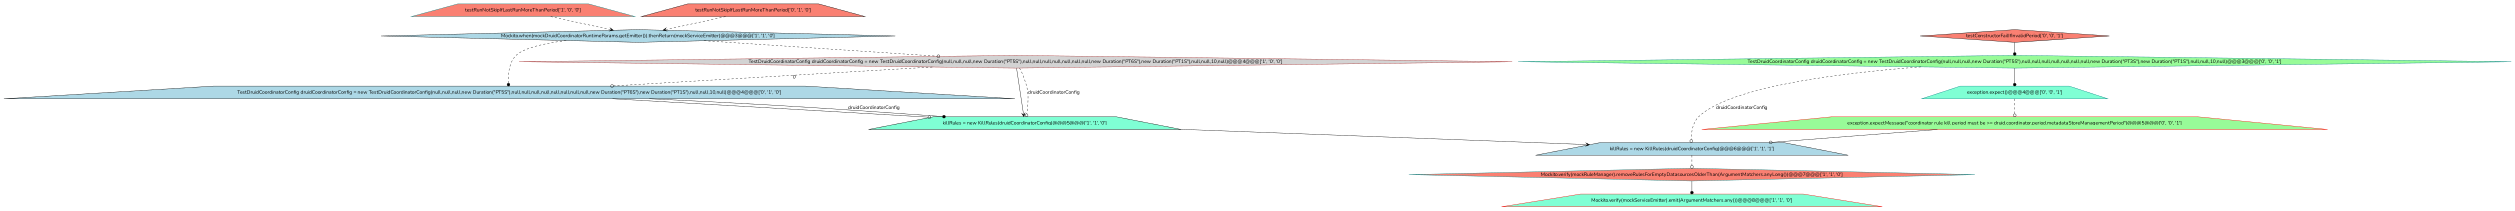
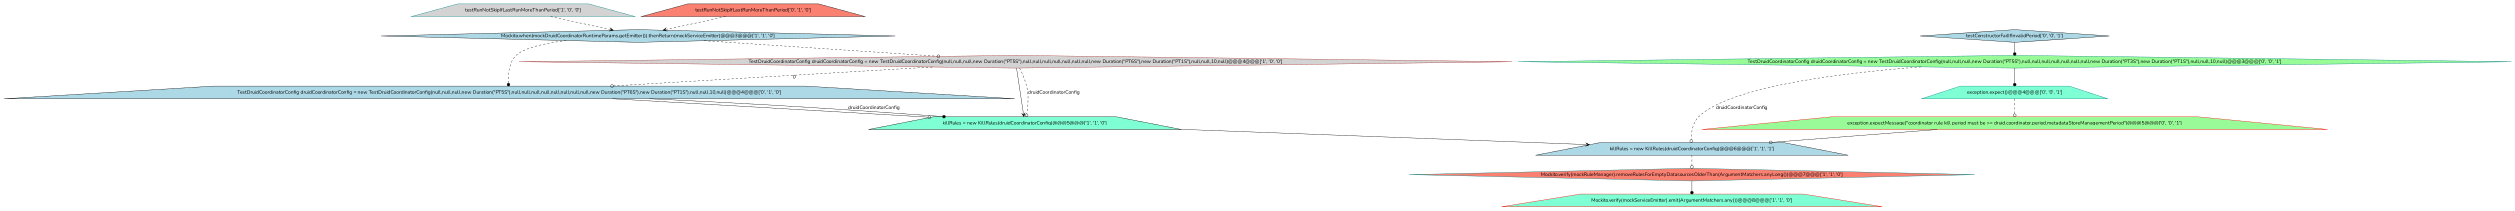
(523, 10) -> (523, 10)
(2015, 36) -> (2015, 36)
